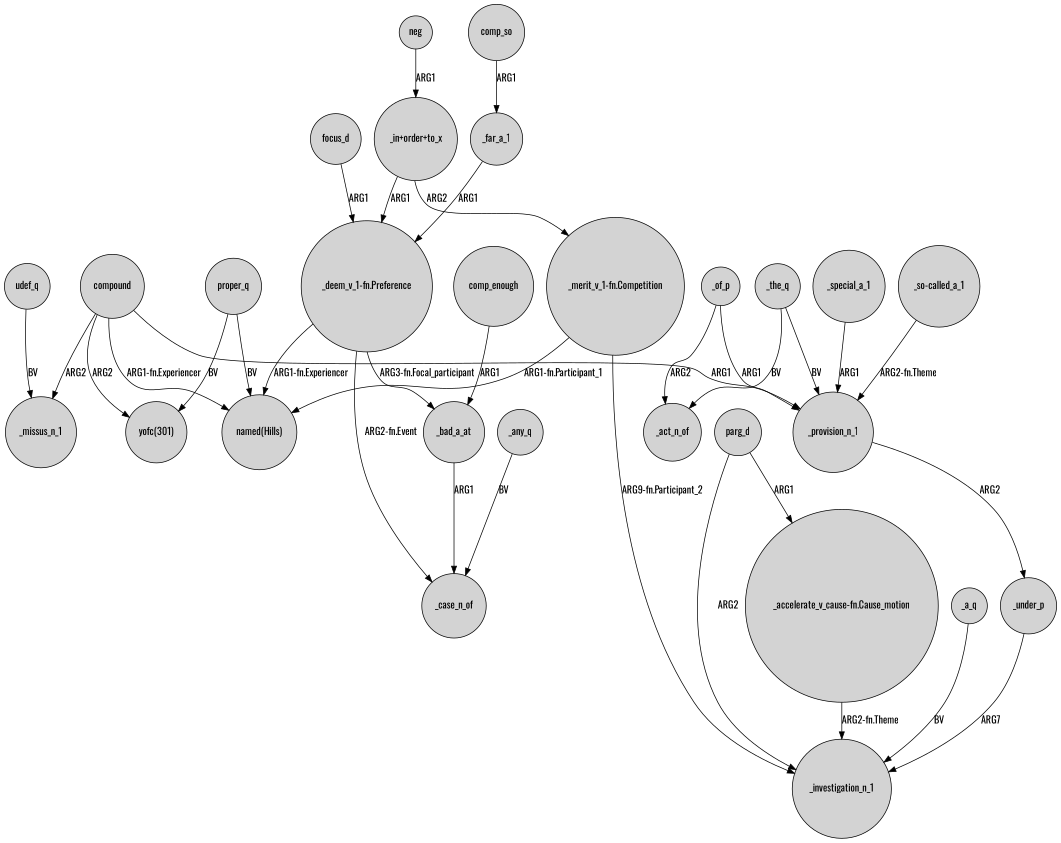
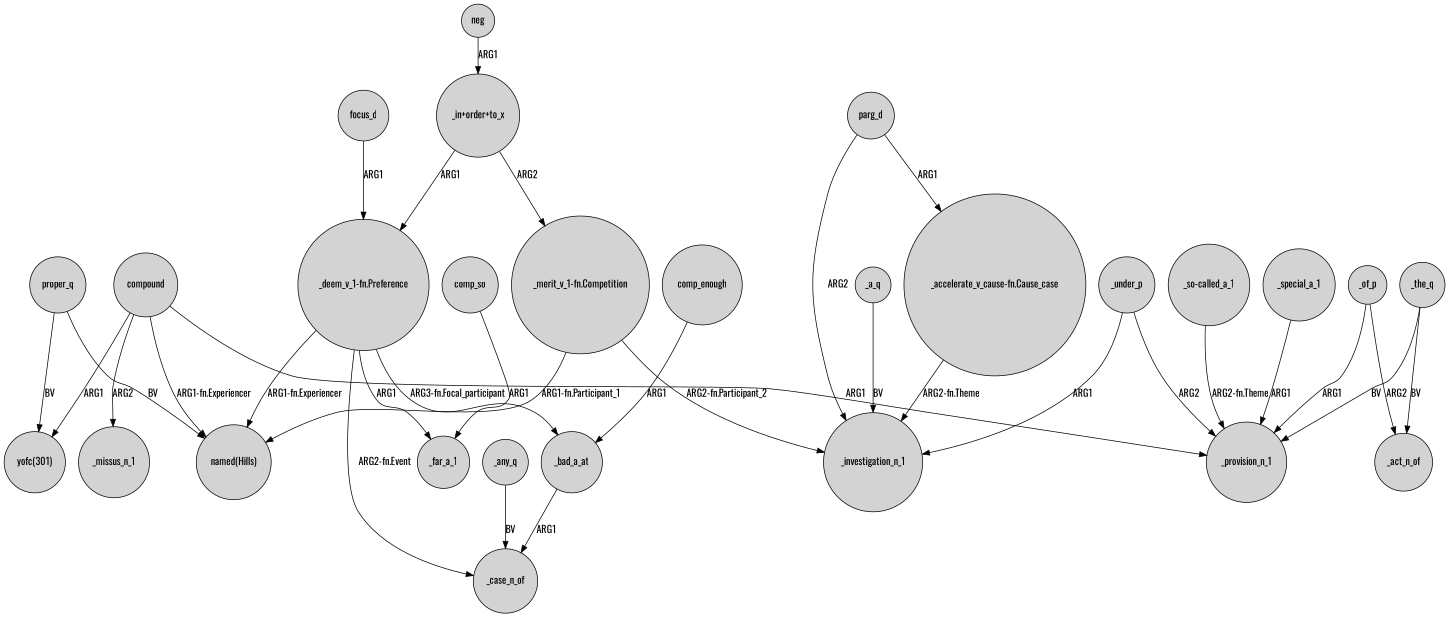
(454, 201) -> (380, 403)
(27, 286) -> none
(103, 374) -> (94, 394)
(967, 486) -> (1163, 378)
(662, 491) -> (727, 394)
(842, 606) -> (995, 285)
(991, 721) -> (1083, 394)
